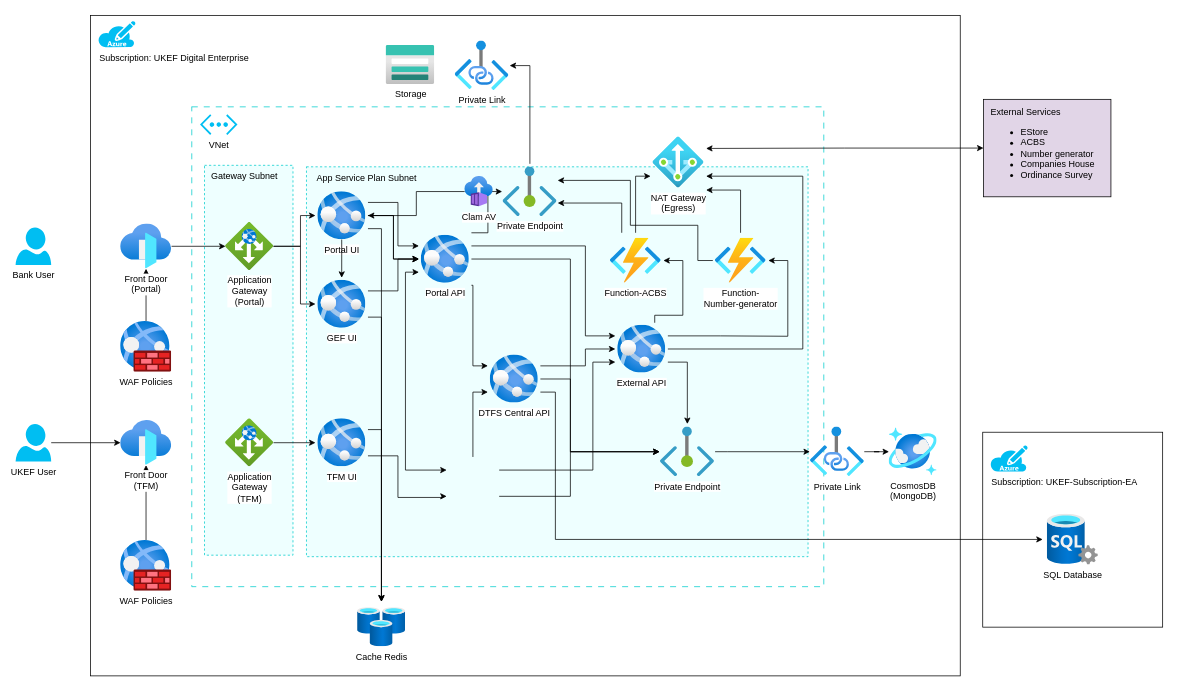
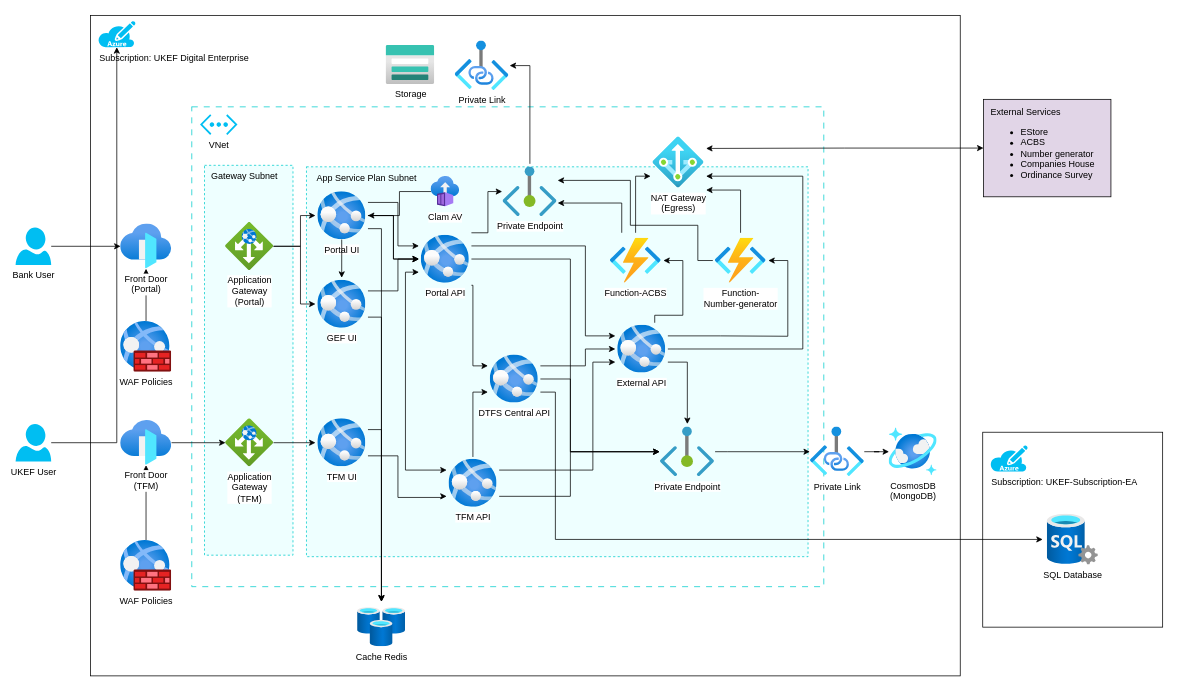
(479, 192) -> (445, 192)
none -> (82, 246)
(195, 246) -> none
(114, 443) -> (117, 250)
none -> (195, 443)
none -> (473, 483)
